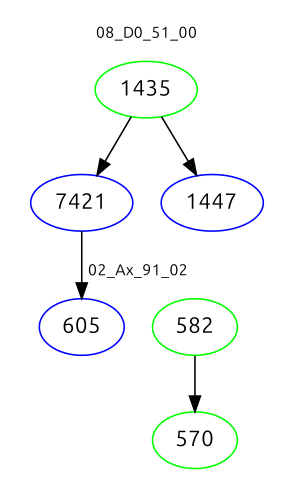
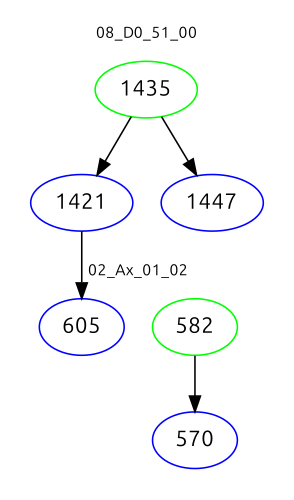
(82, 203) -> (82, 203)
(138, 271) -> (138, 271)
(195, 440) -> (195, 440)
